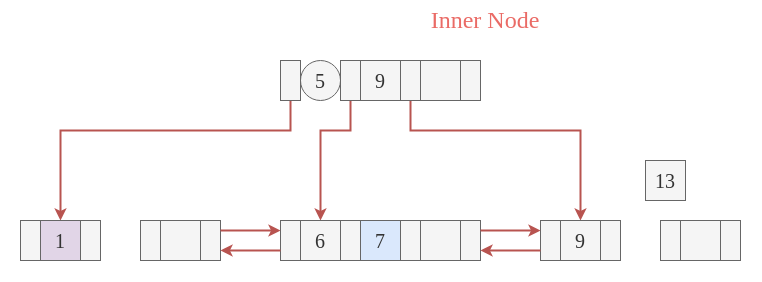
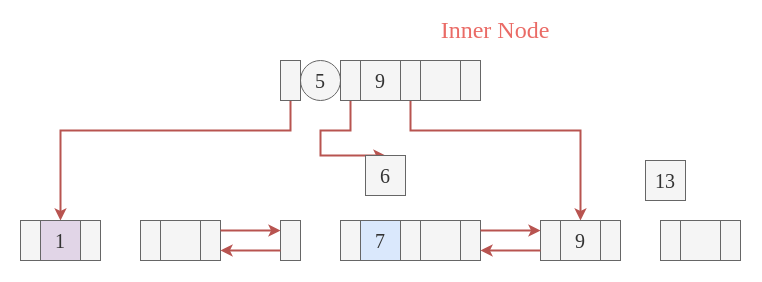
(486, 21) -> (496, 31)
(321, 241) -> (386, 176)
